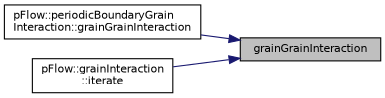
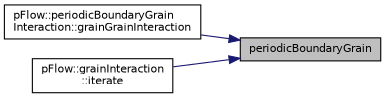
(311, 49) -> (311, 49)
